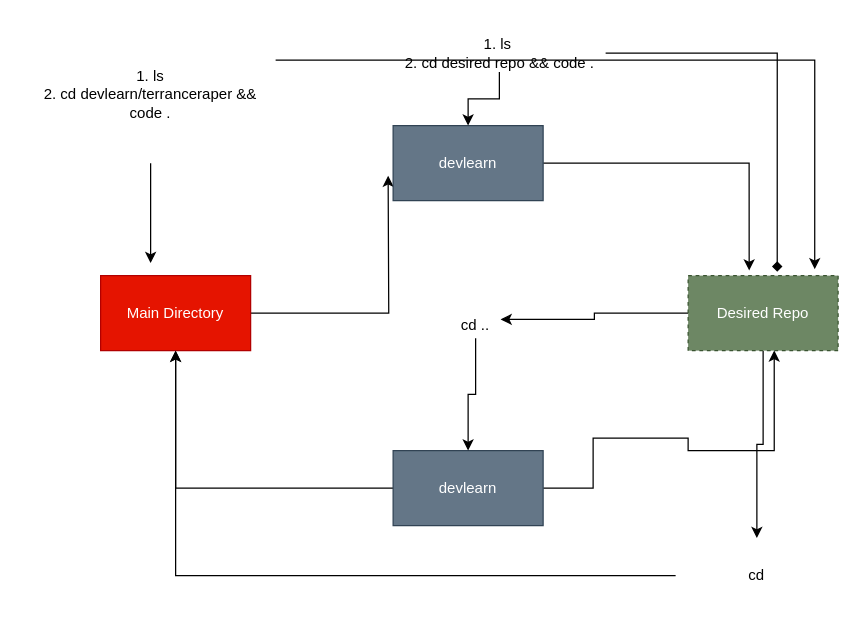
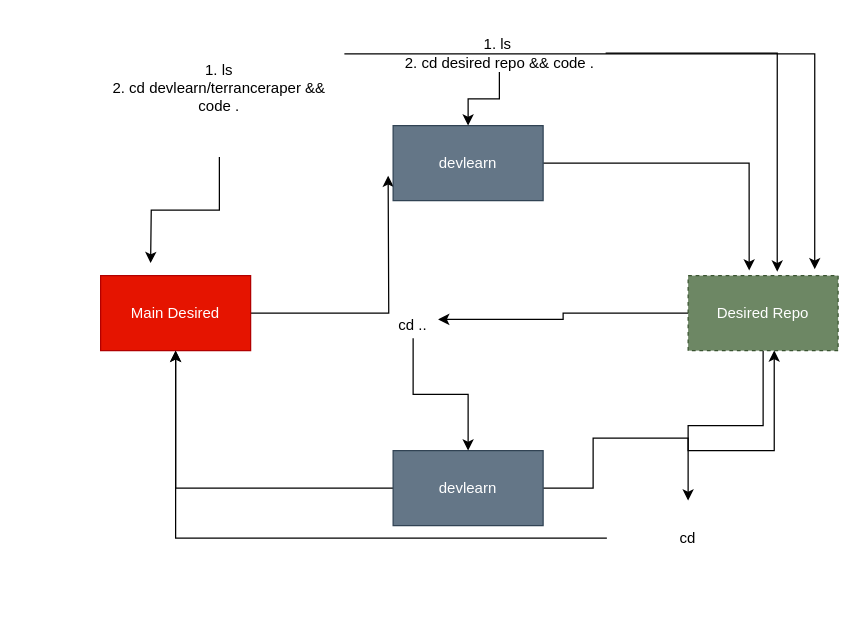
(151, 94) -> (219, 88)
(777, 261) -> (777, 262)
(176, 313) -> (176, 313)
(476, 326) -> (413, 326)
(757, 576) -> (688, 538)
